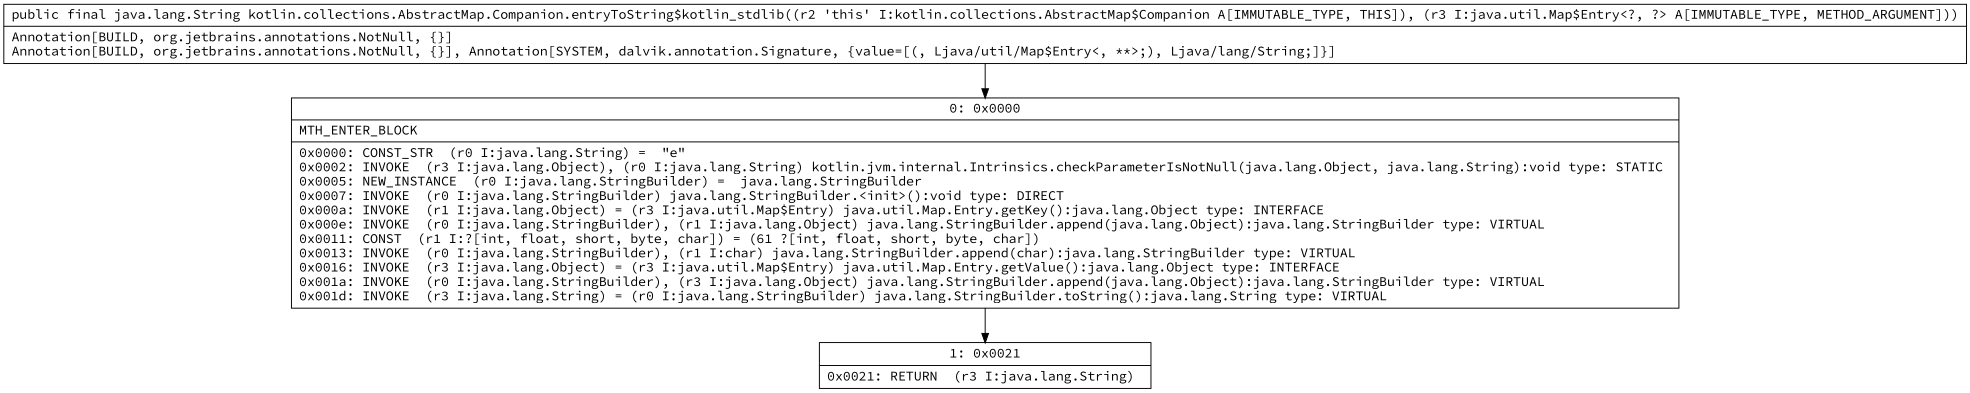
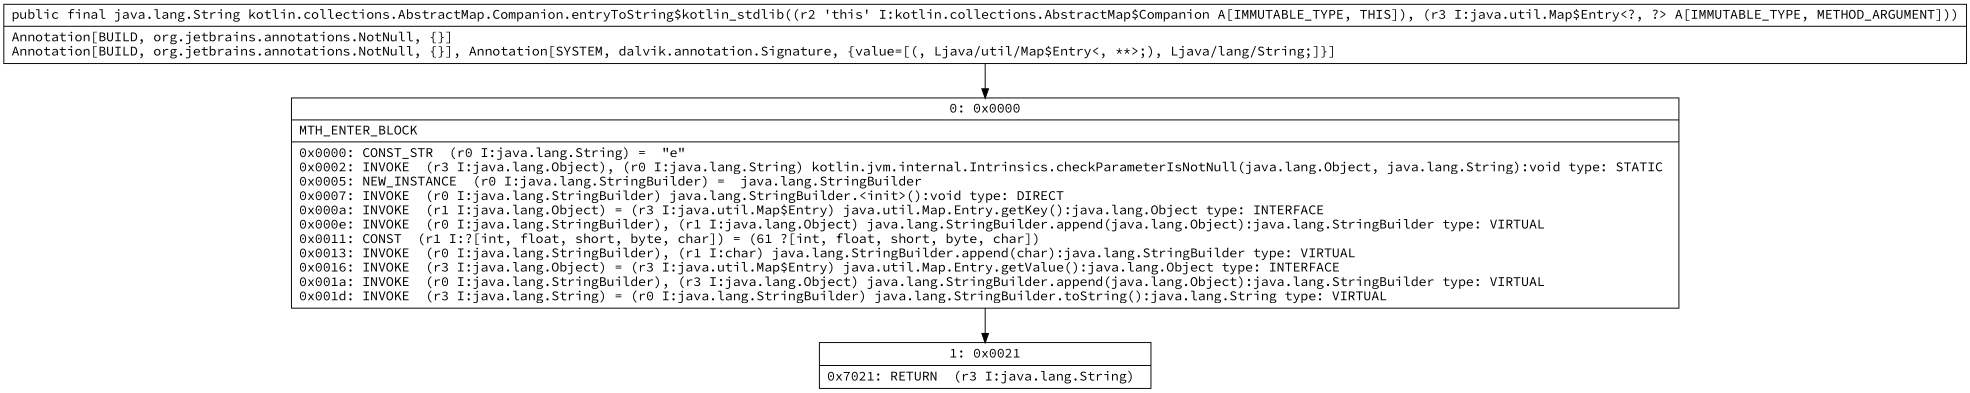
(985, 376) -> (985, 376)
